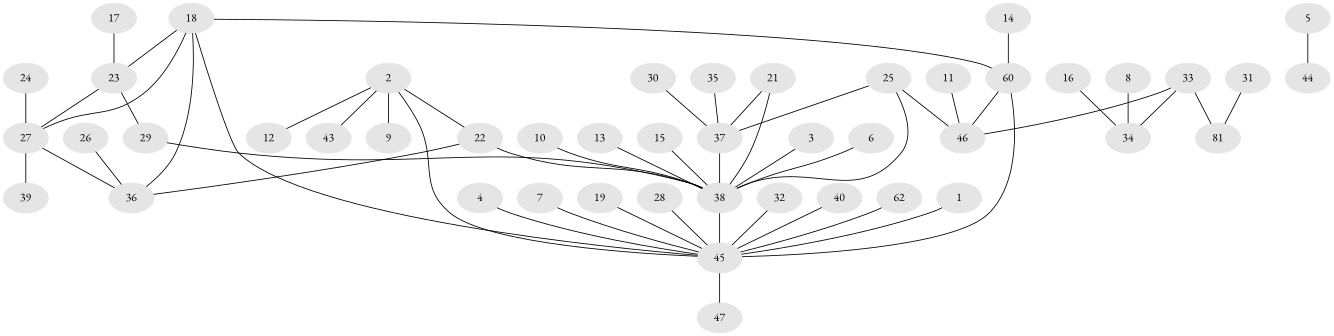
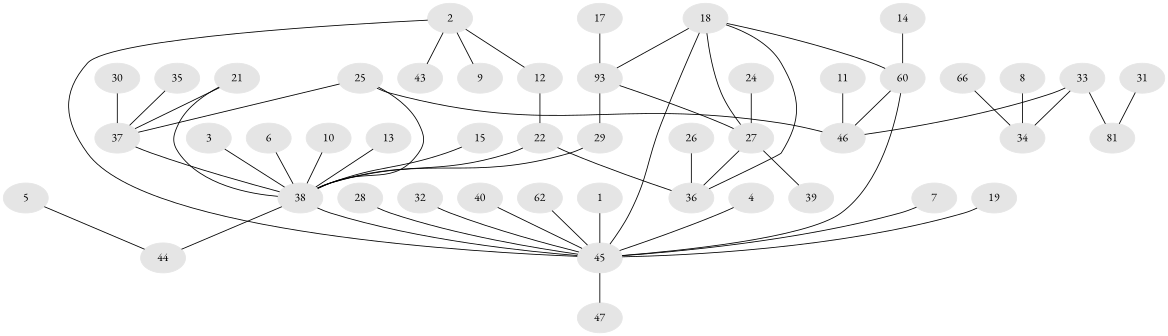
(114, 78) -> (600, 78)
(1068, 78) -> (963, 78)
(434, 108) -> (540, 108)
none -> (232, 228)
